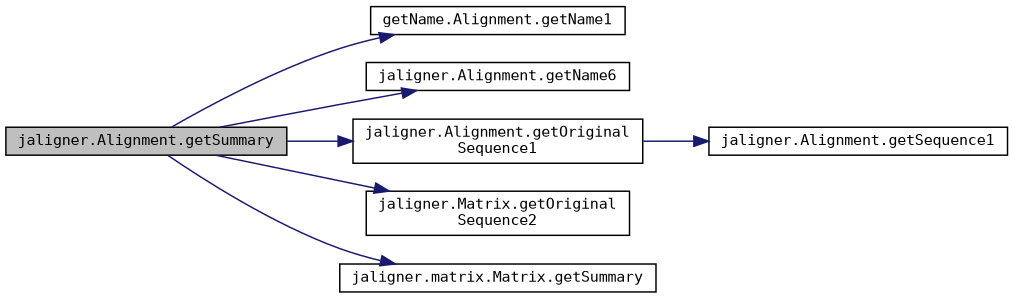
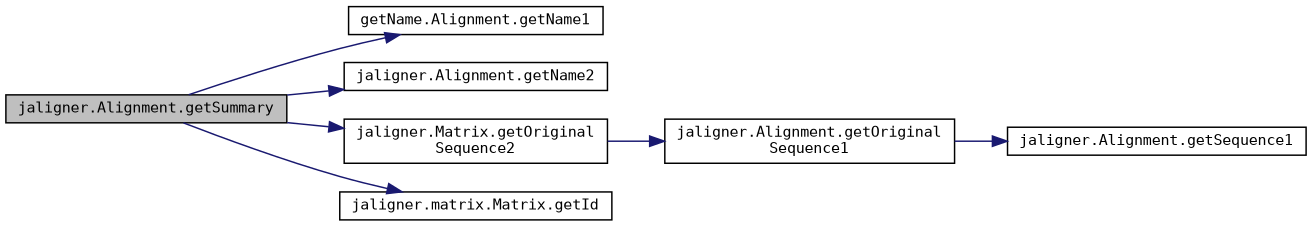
(498, 76) -> (476, 76)
(313, 141) -> (628, 141)
(498, 278) -> (476, 206)
